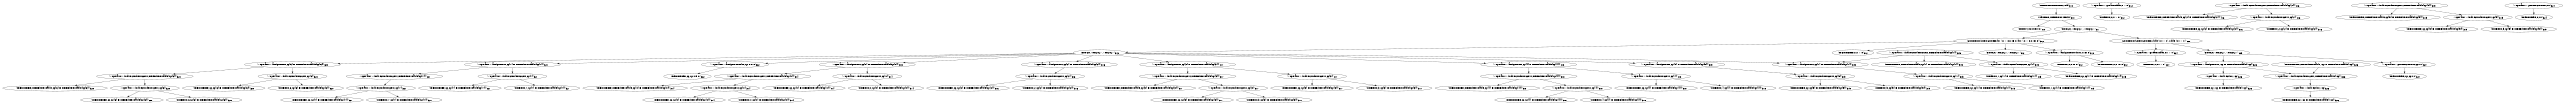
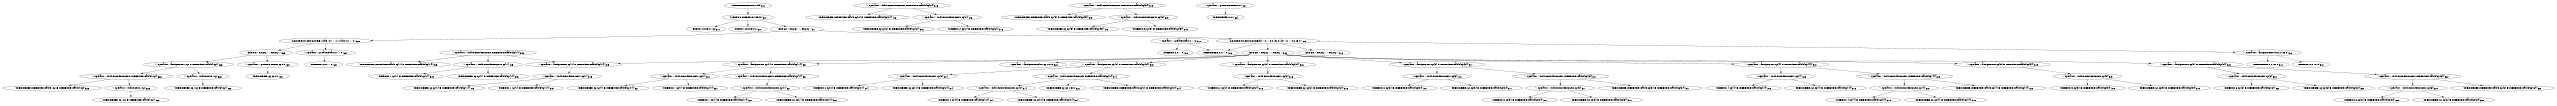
none -> (706, 29)
none -> (1198, 47)
(712, 70) -> (1073, 82)
(2316, 70) -> (90, 82)
